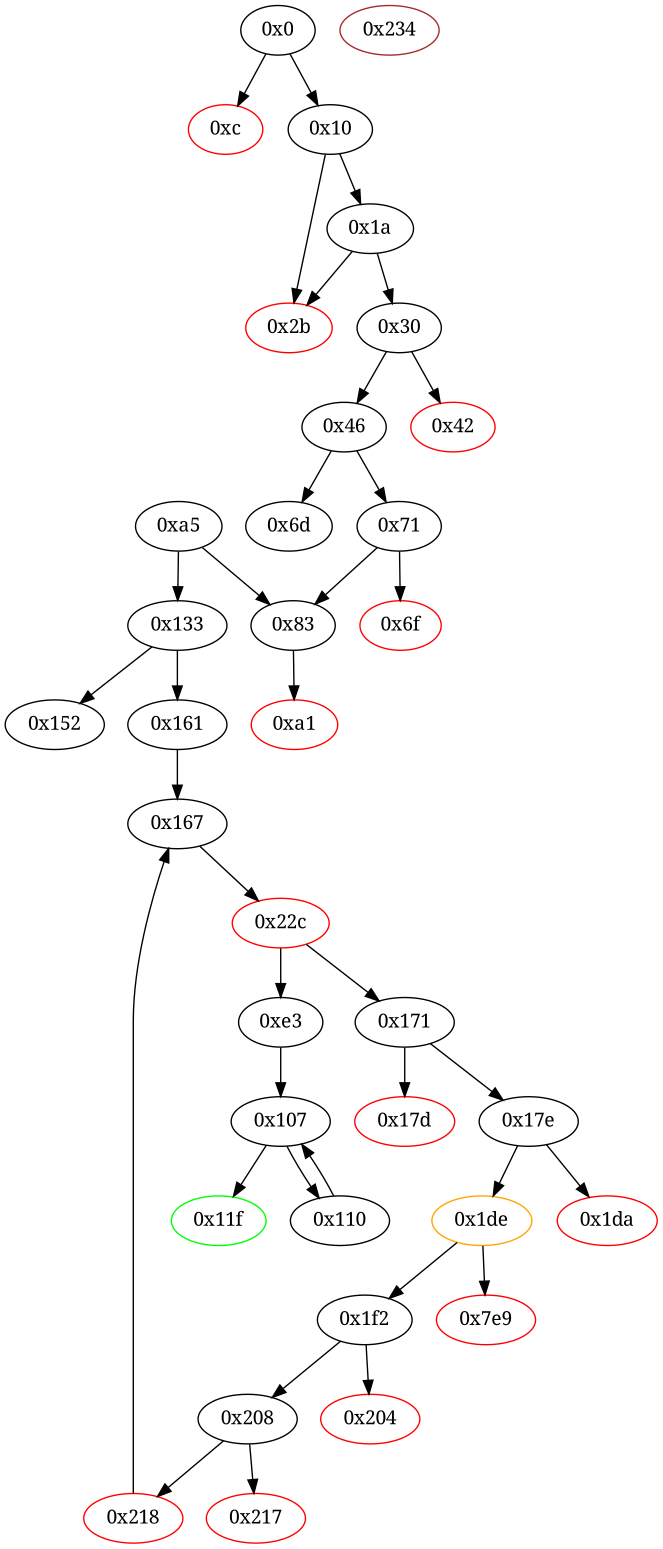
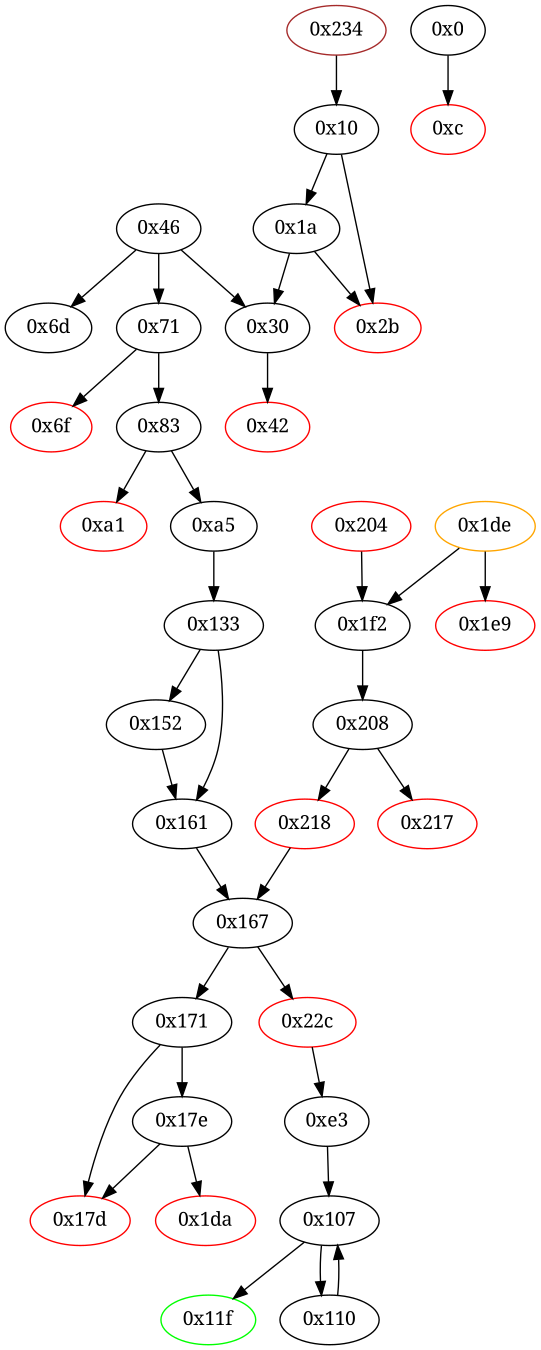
(301, 73) -> (336, 73)
(375, 371) -> (208, 274)
(231, 572) -> (183, 470)
none -> (167, 767)
(337, 968) -> (216, 967)
(508, 1165) -> (136, 1166)
(486, 1320) -> (485, 626)
(367, 1363) -> (362, 569)
